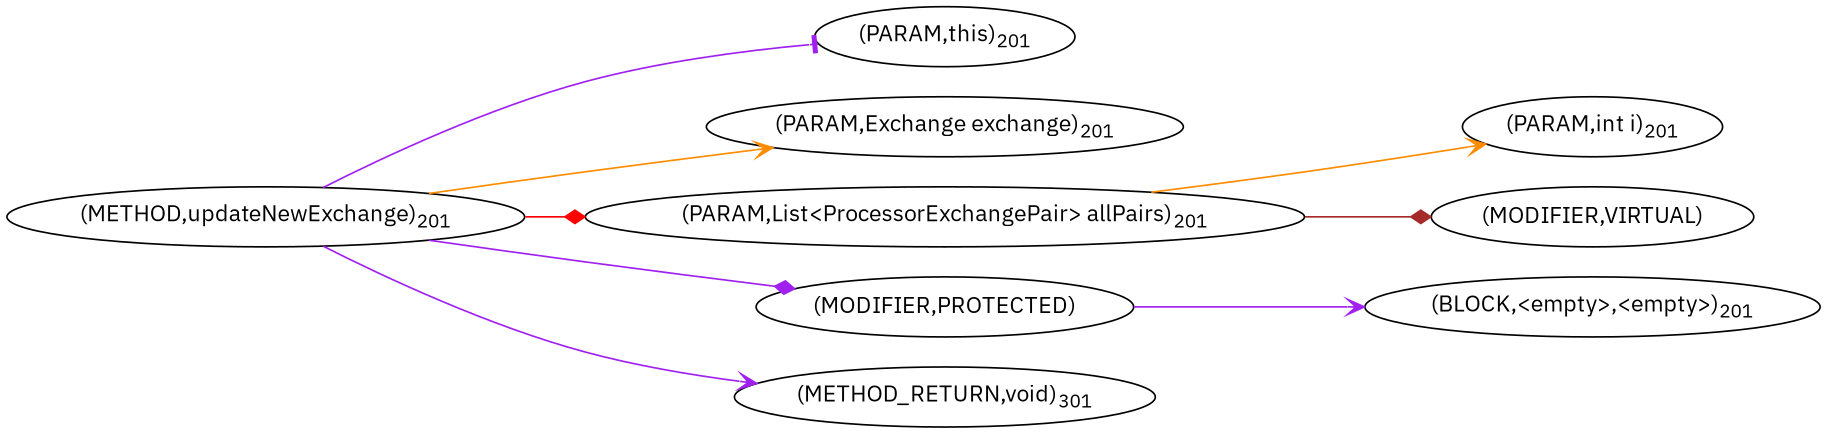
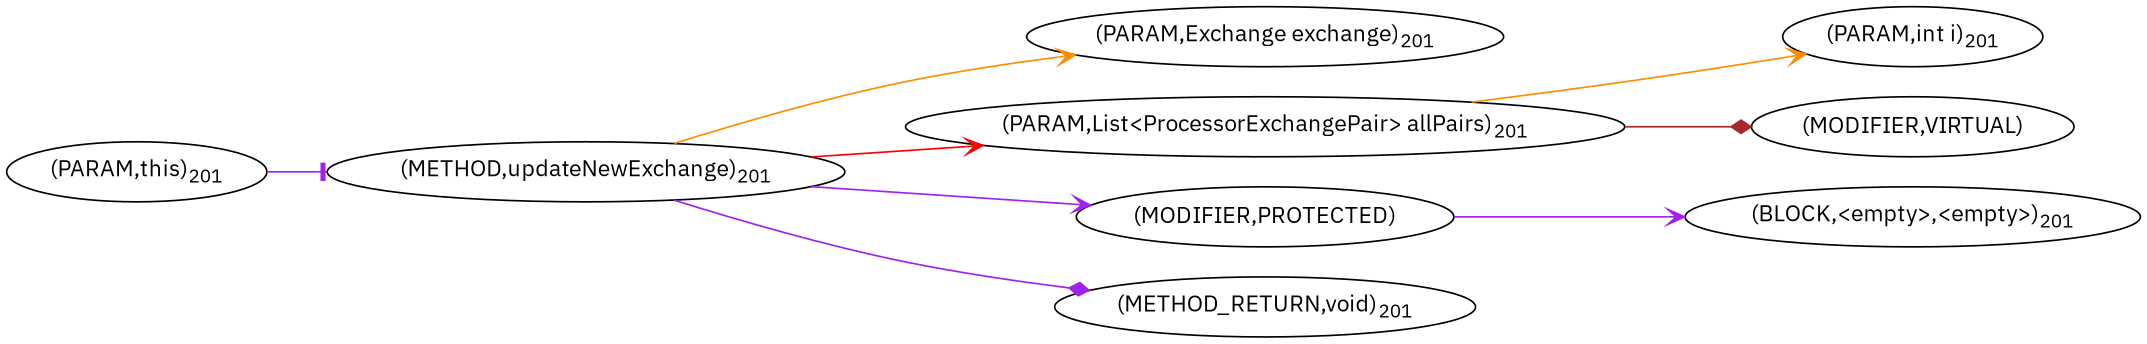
(558, 90) -> (293, 172)
(545, 217) -> (889, 152)
(602, 264) -> (943, 195)
(525, 333) -> (869, 254)
(1076, 394) -> (1396, 304)
